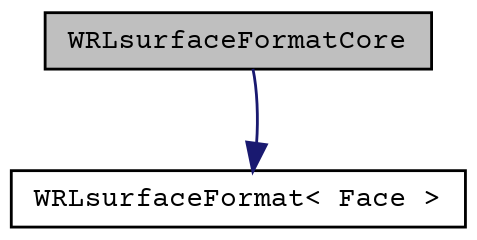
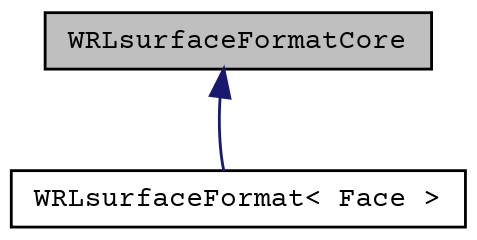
(257, 106) -> (220, 134)
